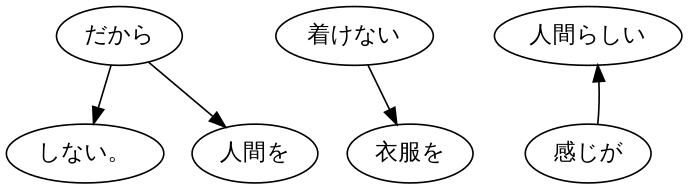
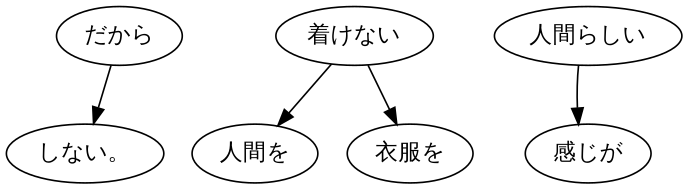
(181, 89) -> (310, 89)
(599, 103) -> (577, 87)
